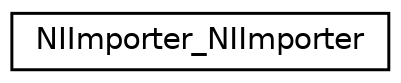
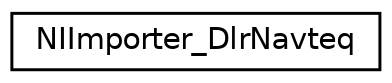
(200, 42) -> (196, 42)
